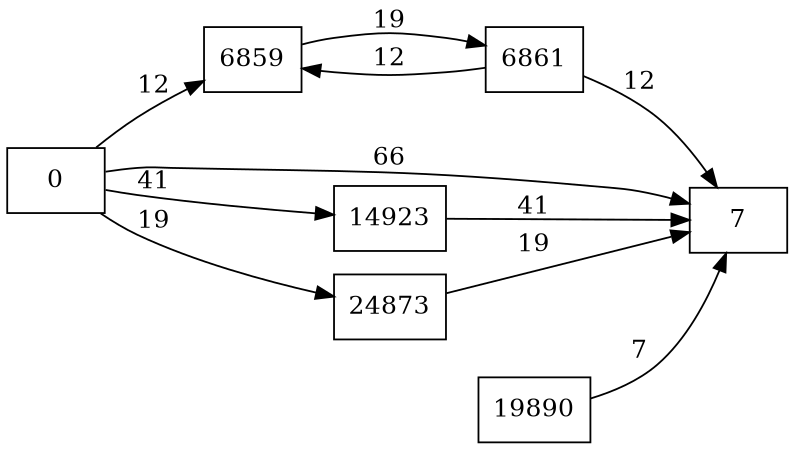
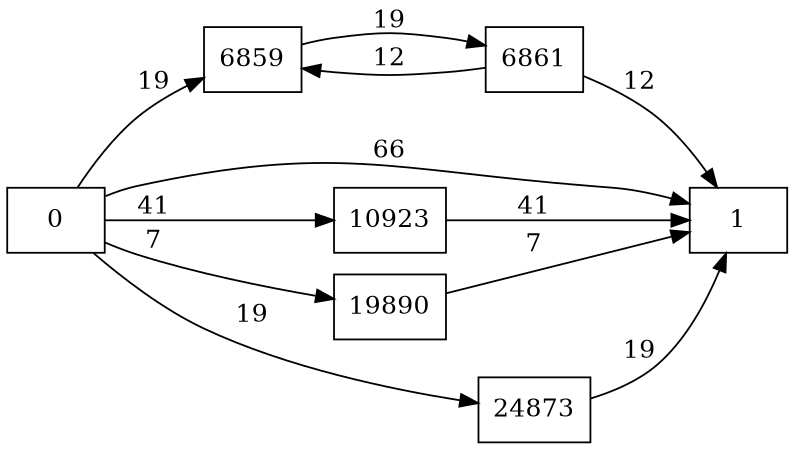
(154, 86) -> (154, 82)
(390, 218) -> (390, 220)
(738, 220) -> (738, 220)
none -> (209, 274)
